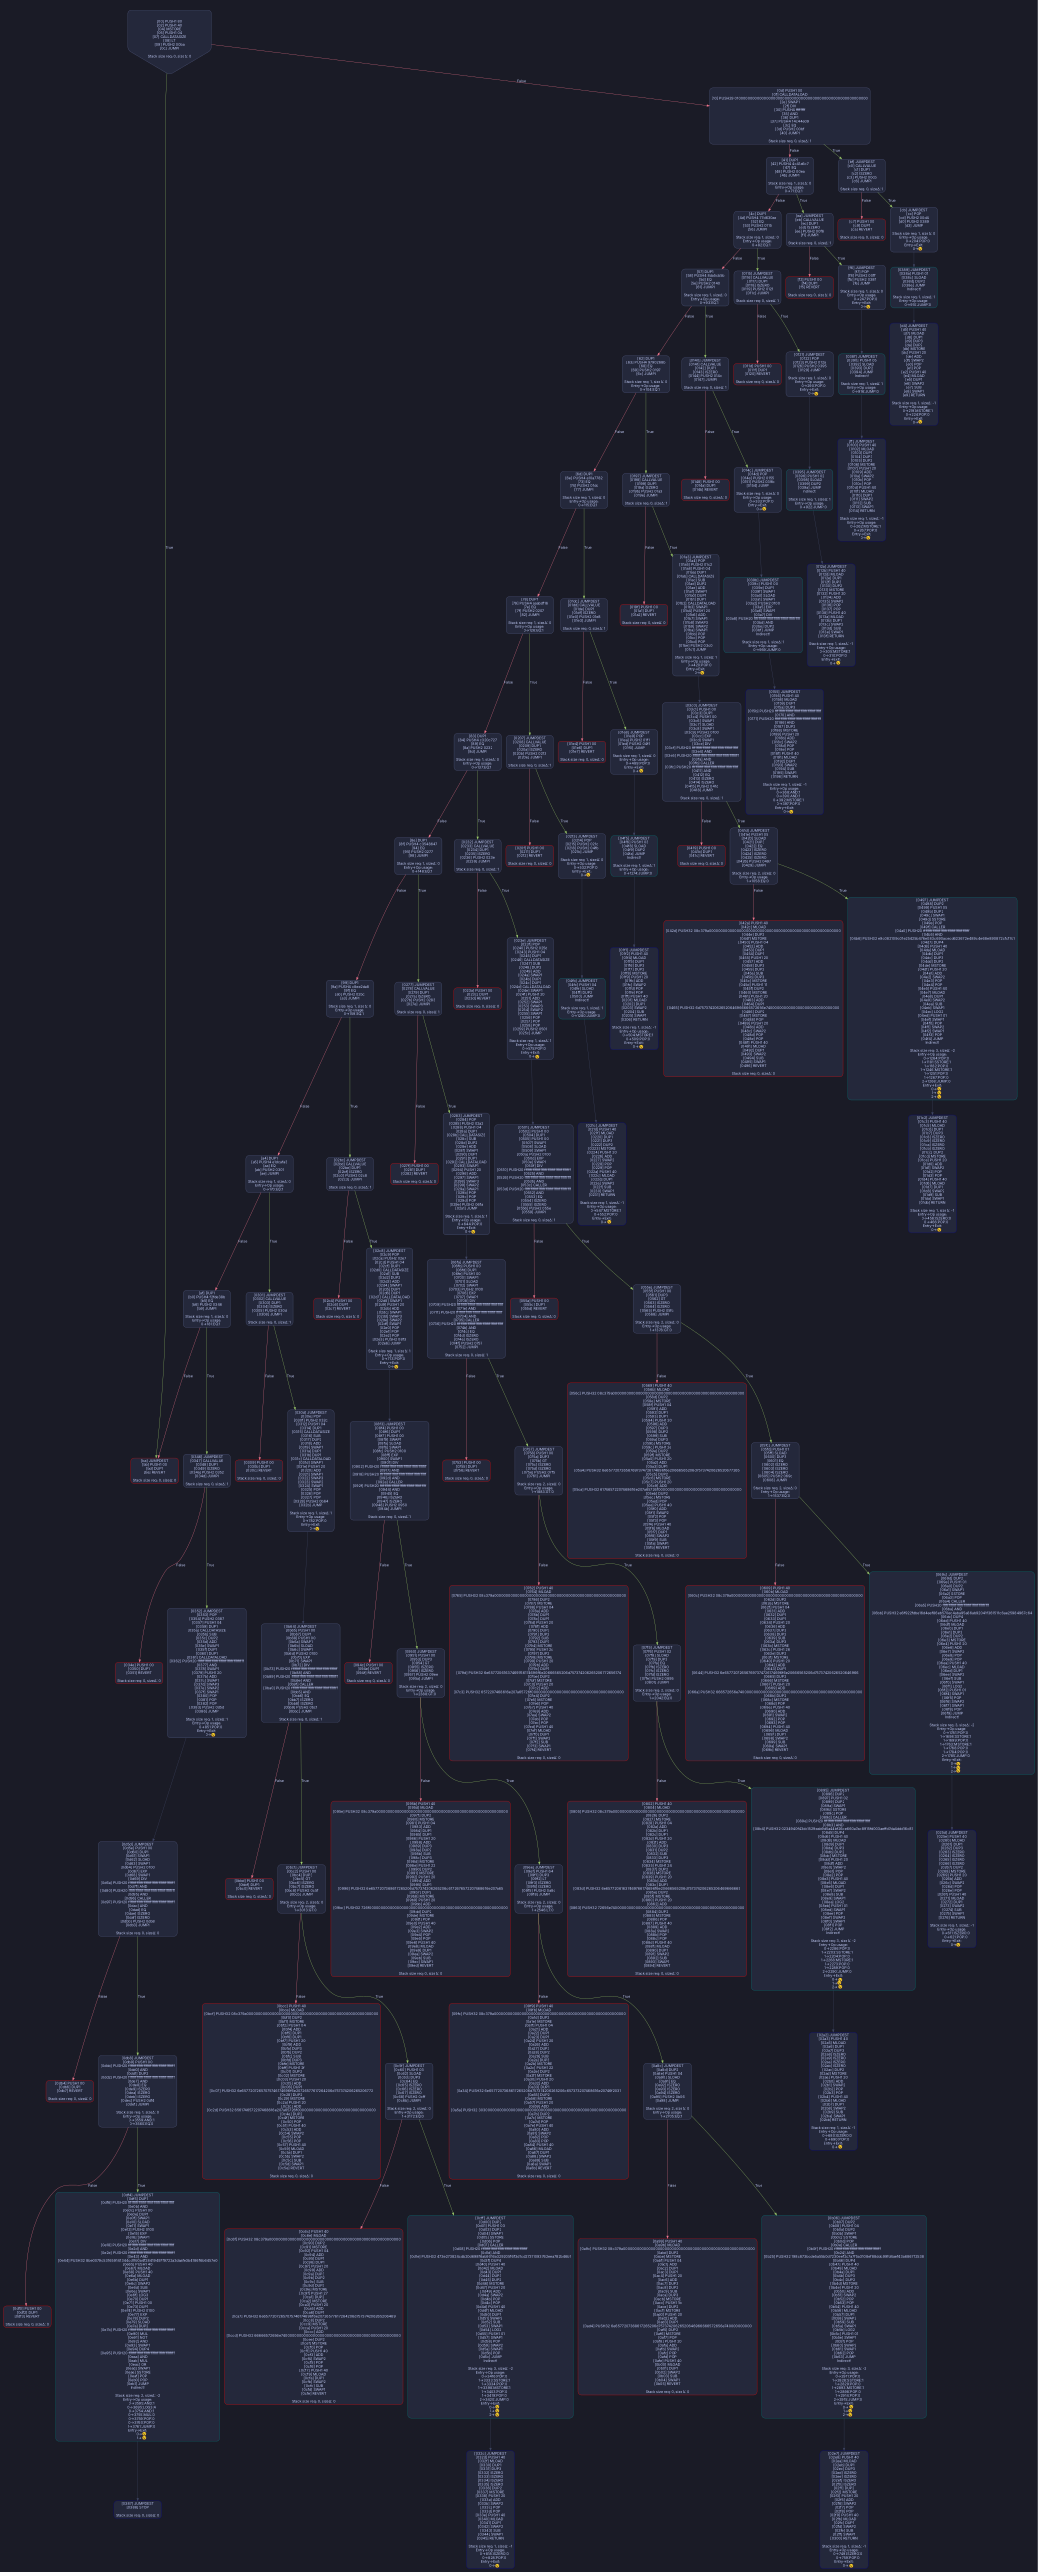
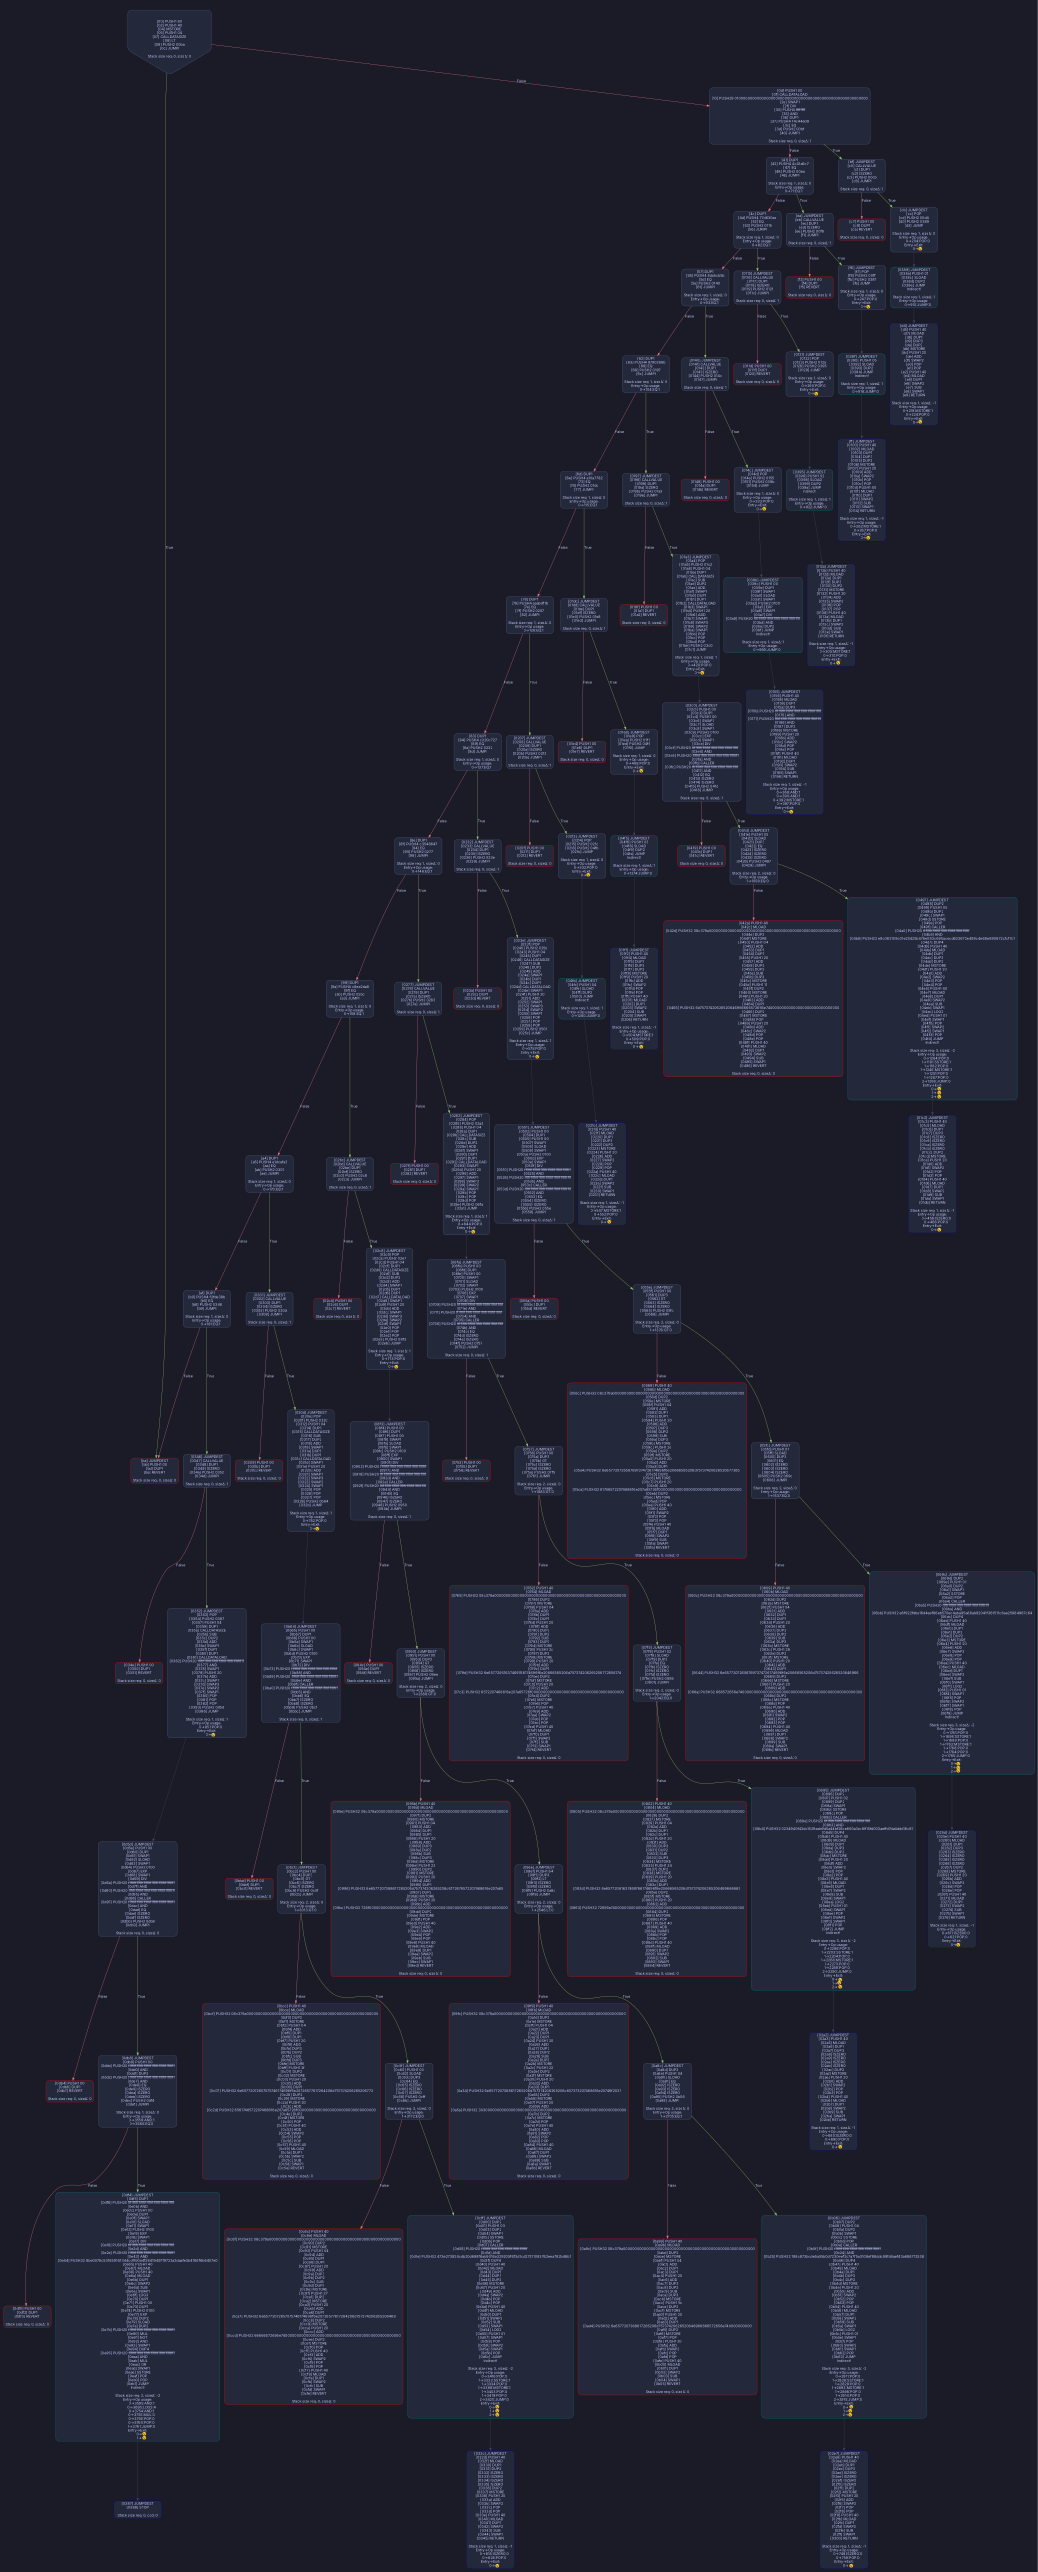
(138, 2510) -> (138, 2510)
